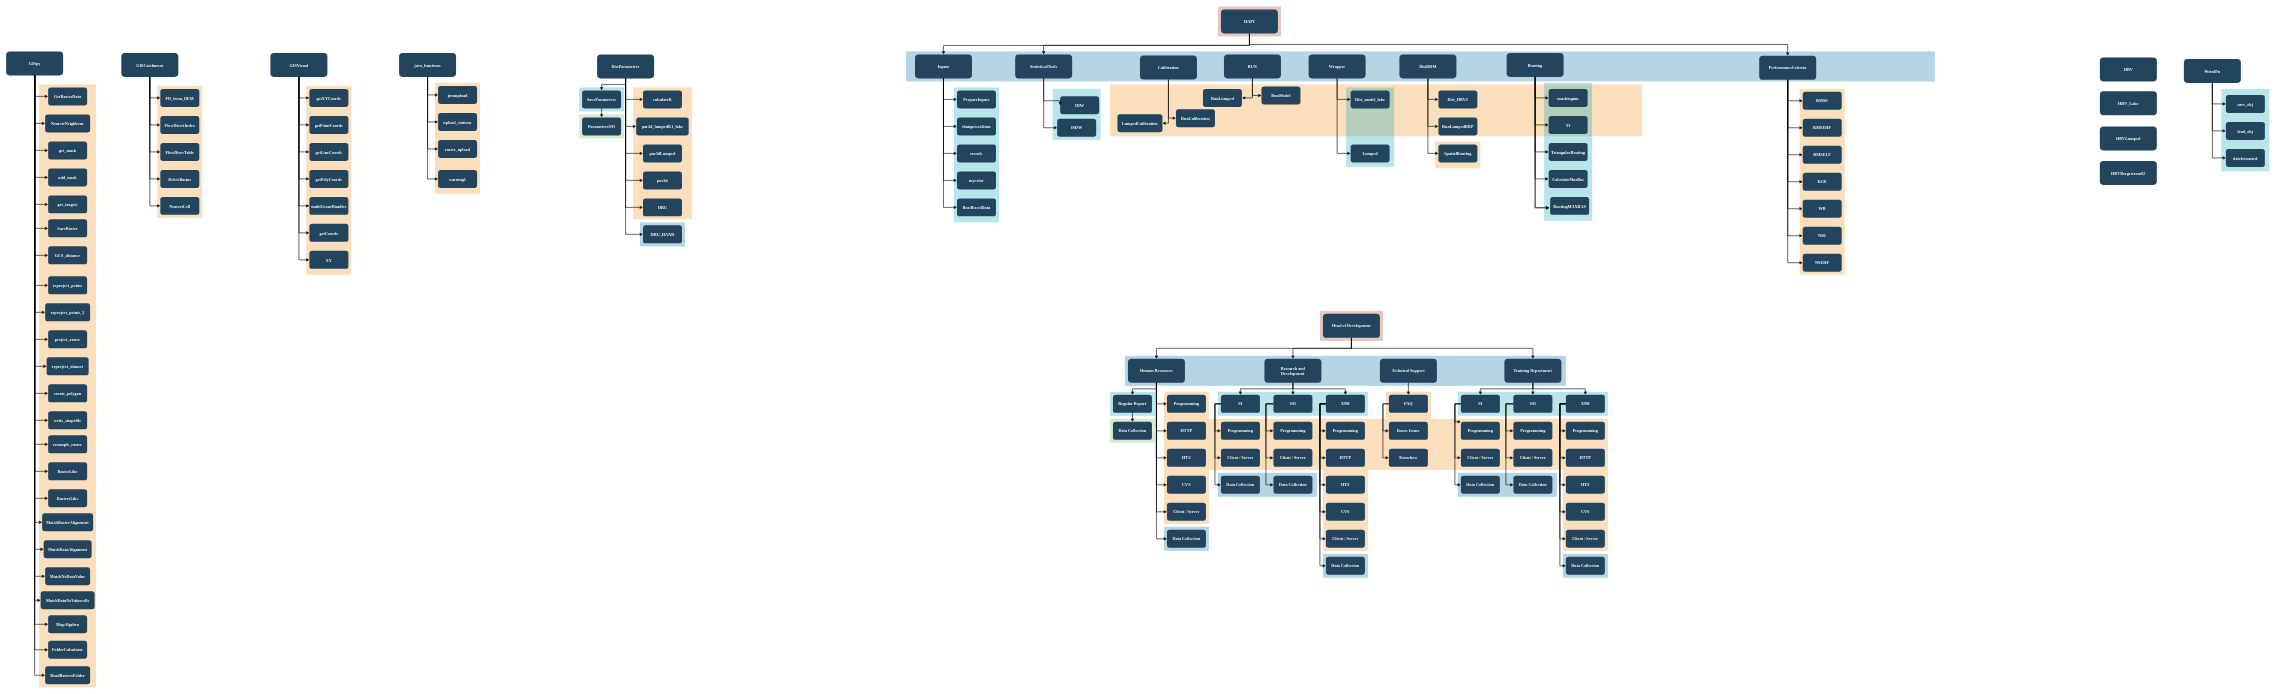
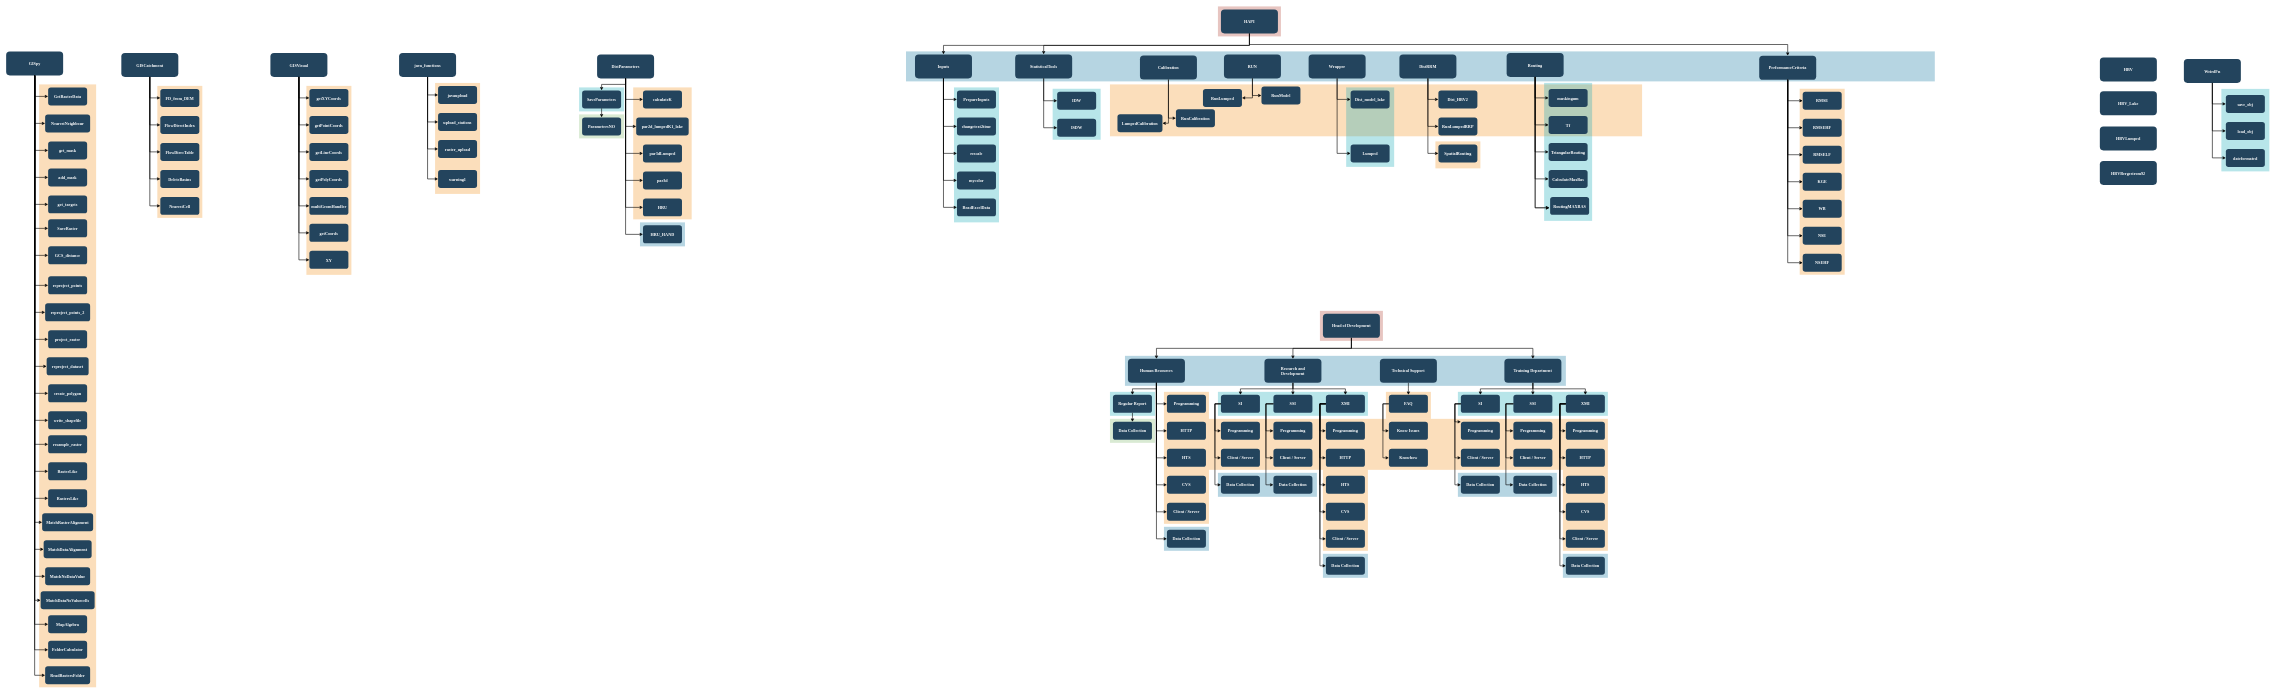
(1080, 105) -> (1077, 101)
